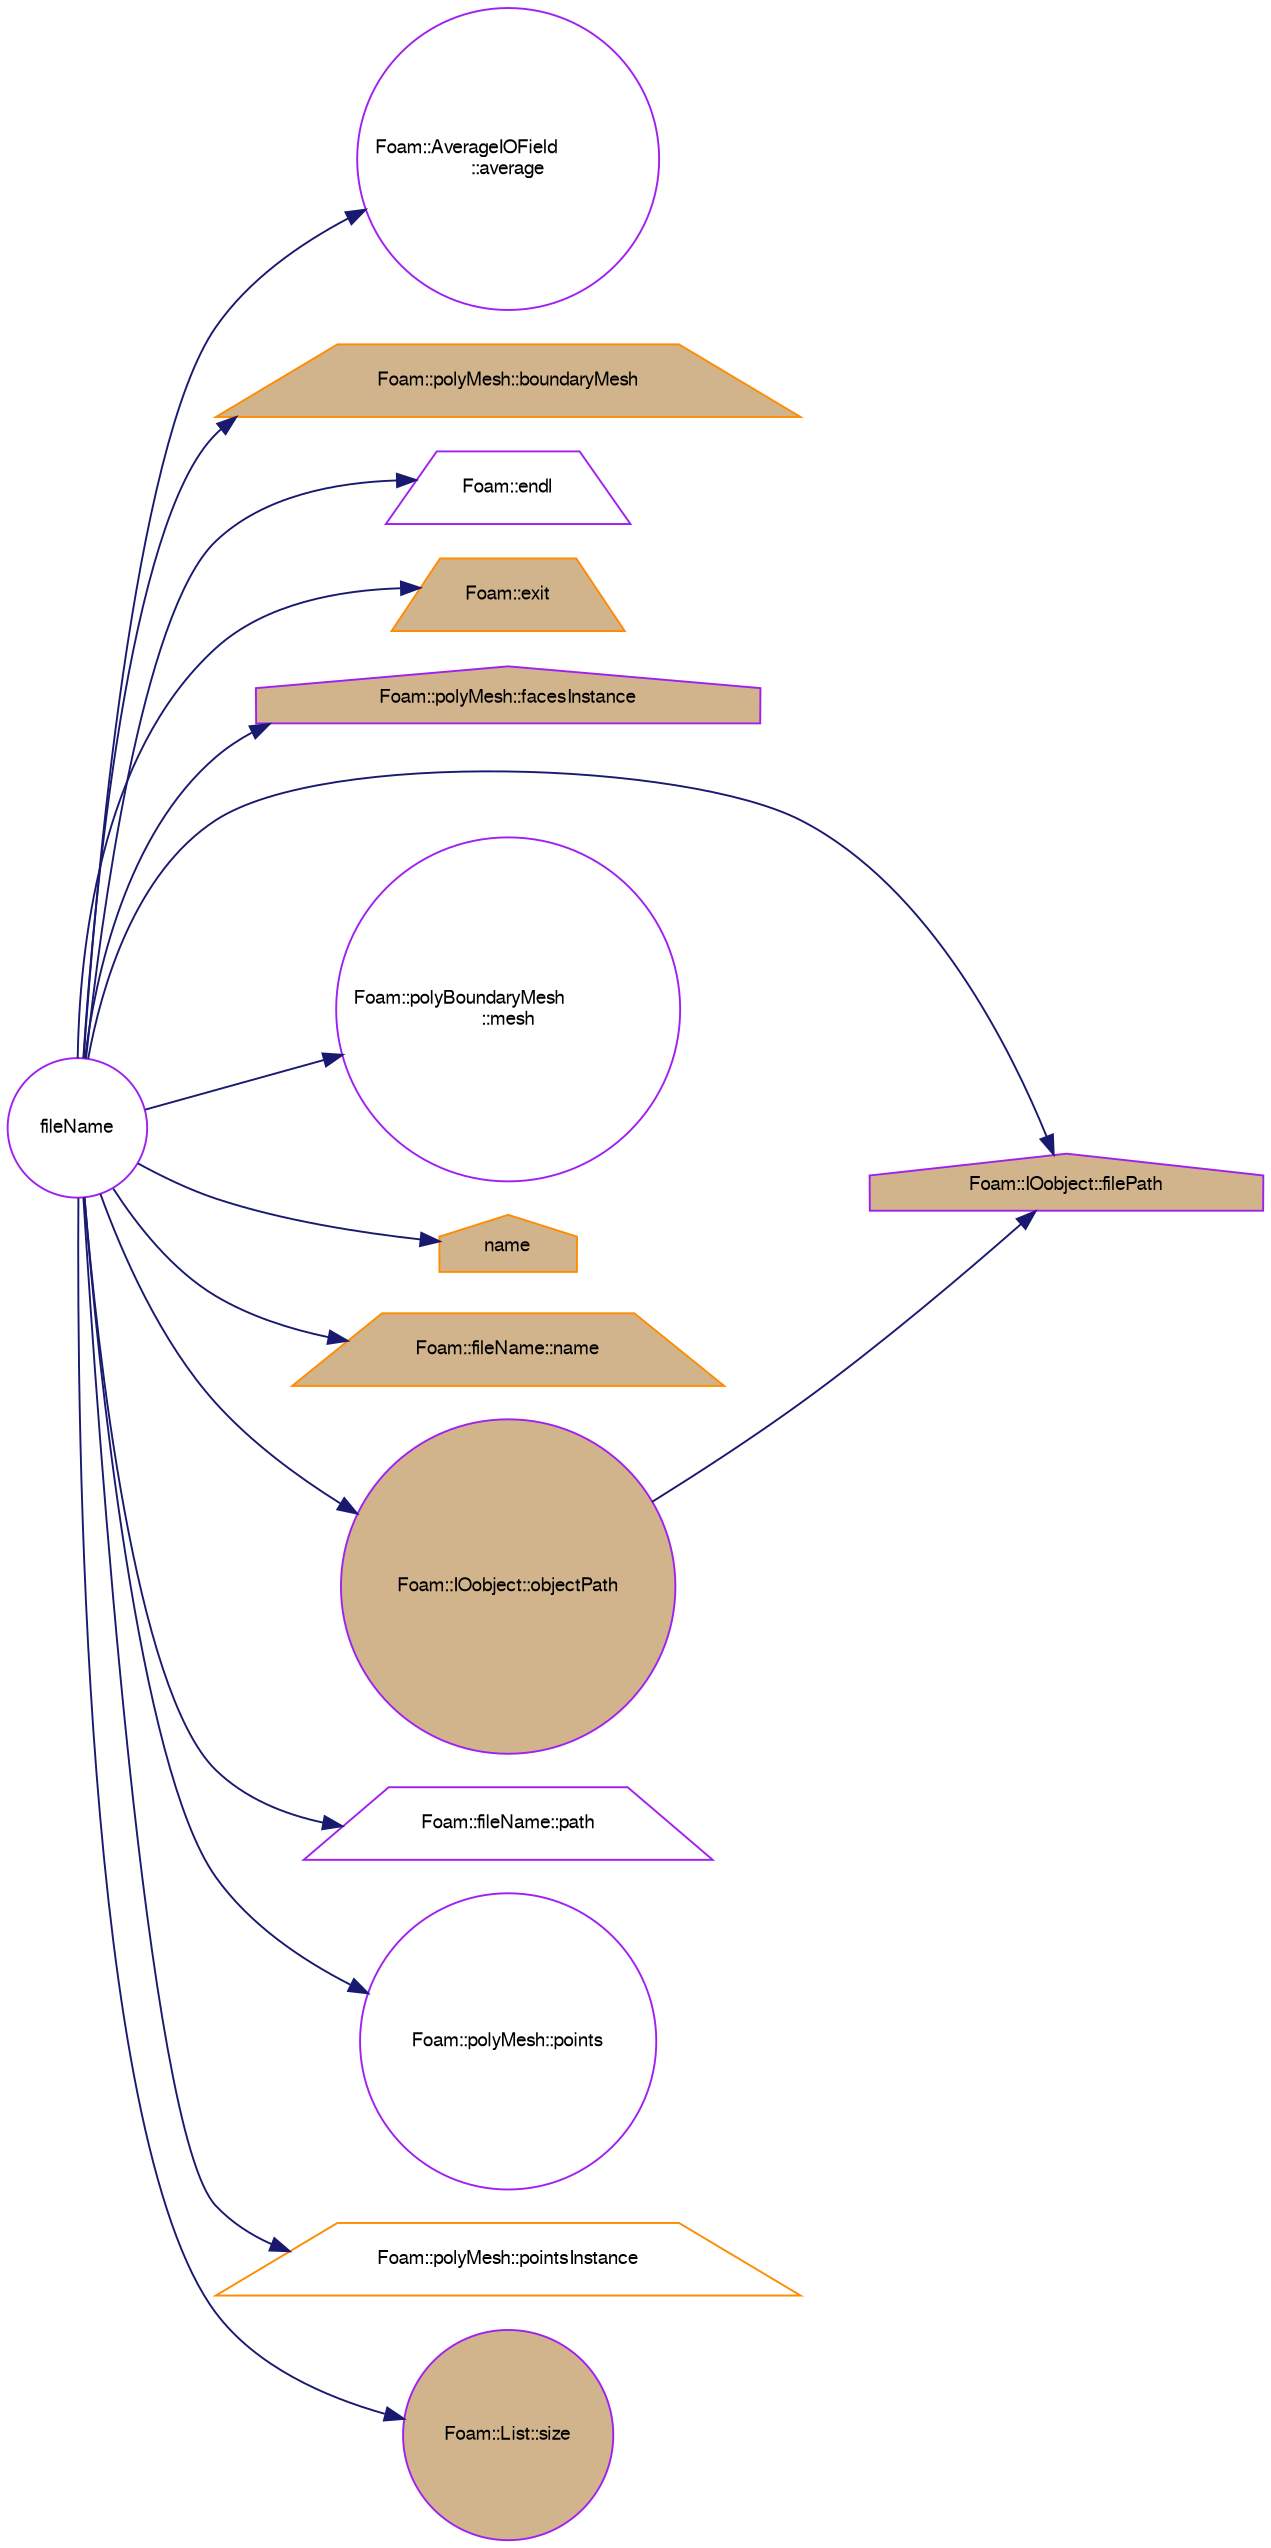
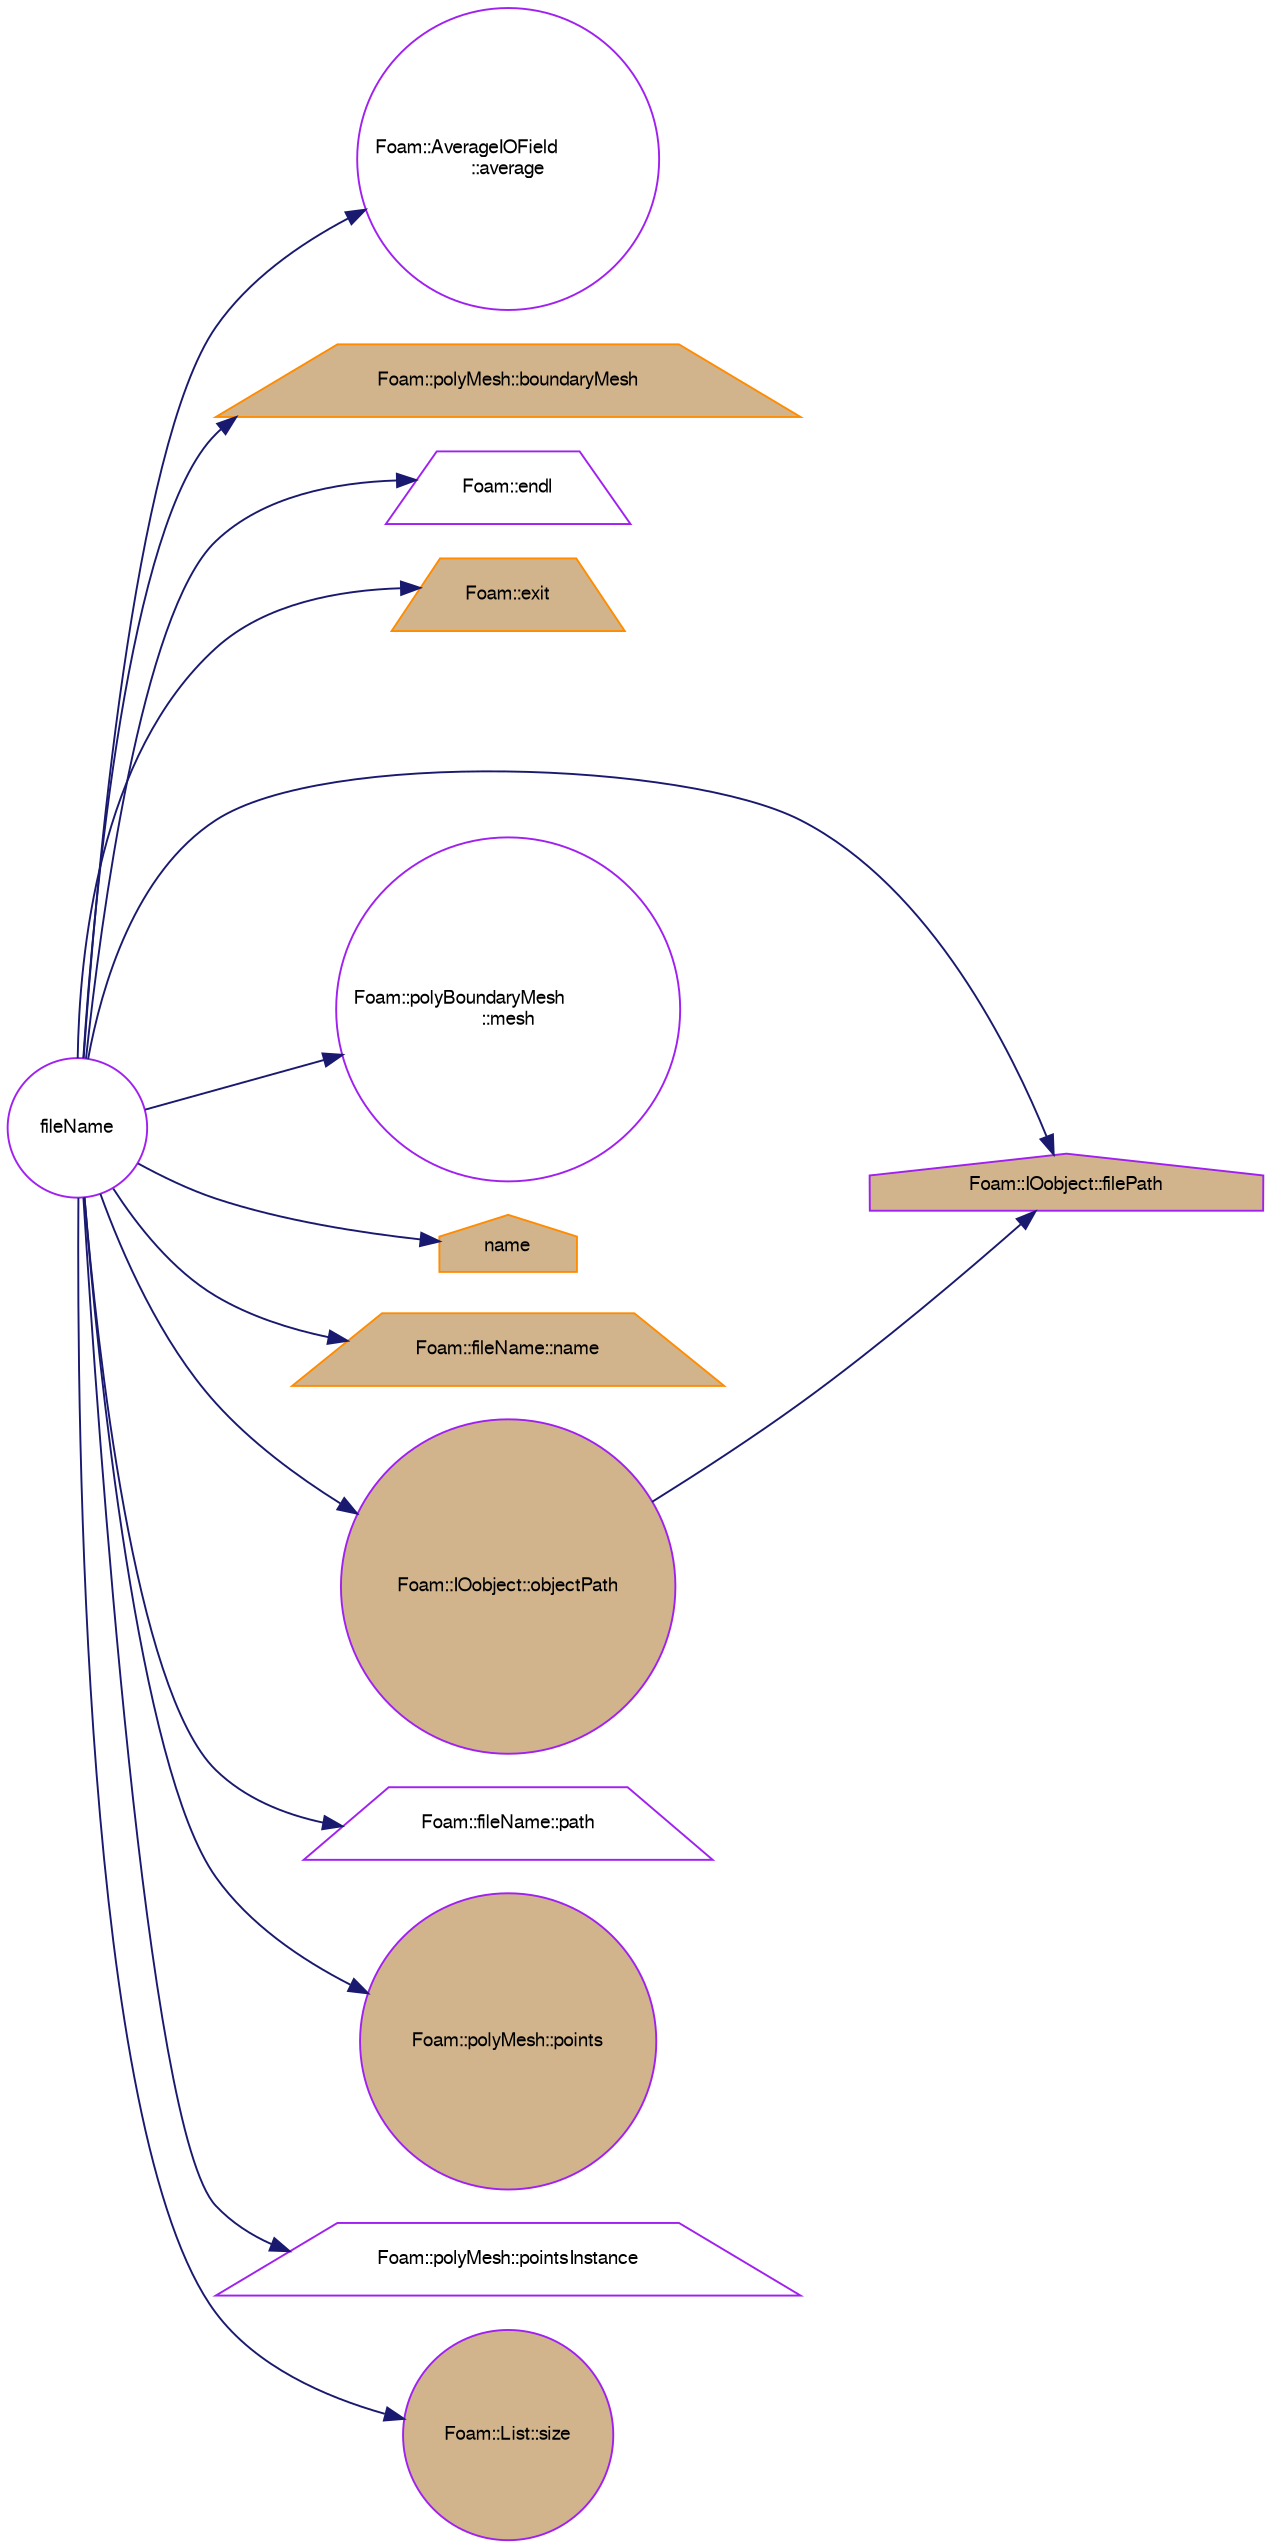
(508, 698) -> none
(508, 2041) -> (508, 2041)
(508, 2259) -> (508, 2259)
